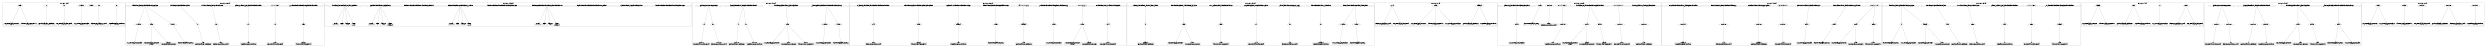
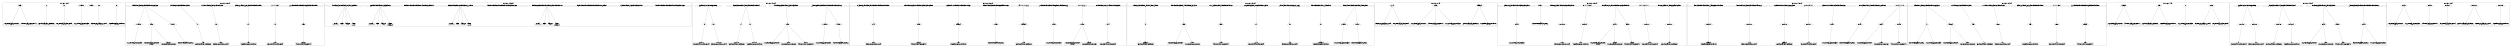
none -> (1562, 6)
